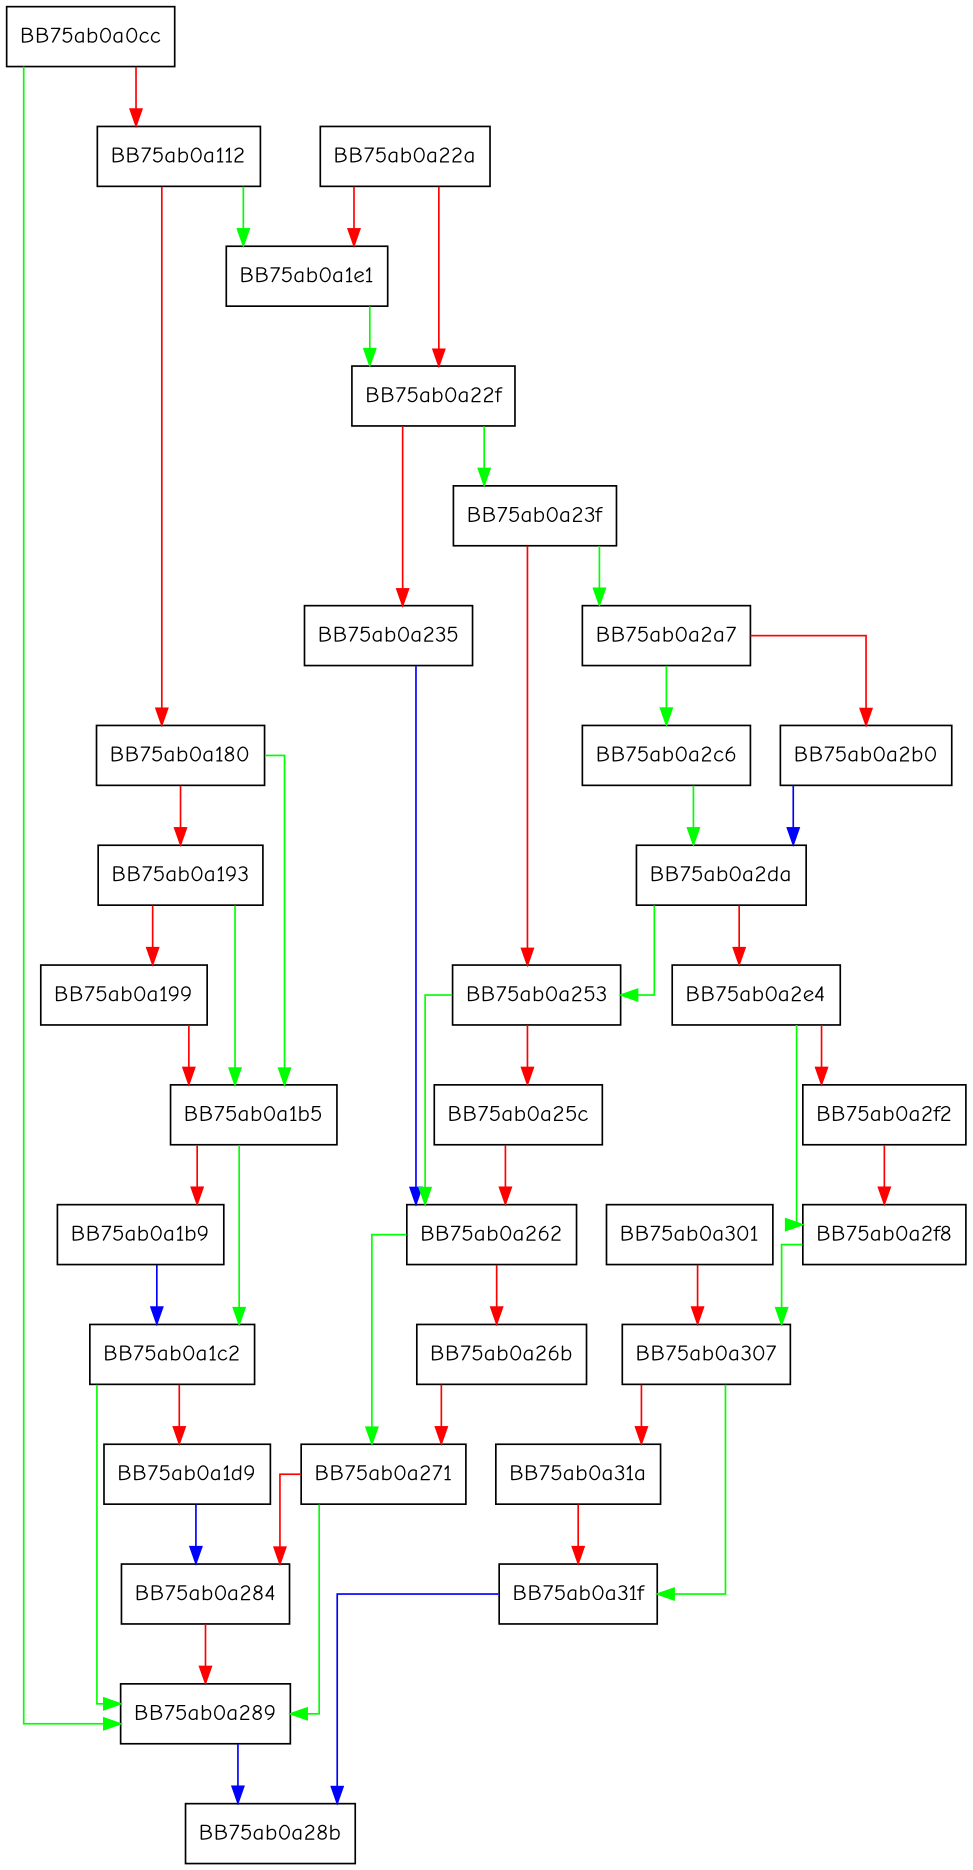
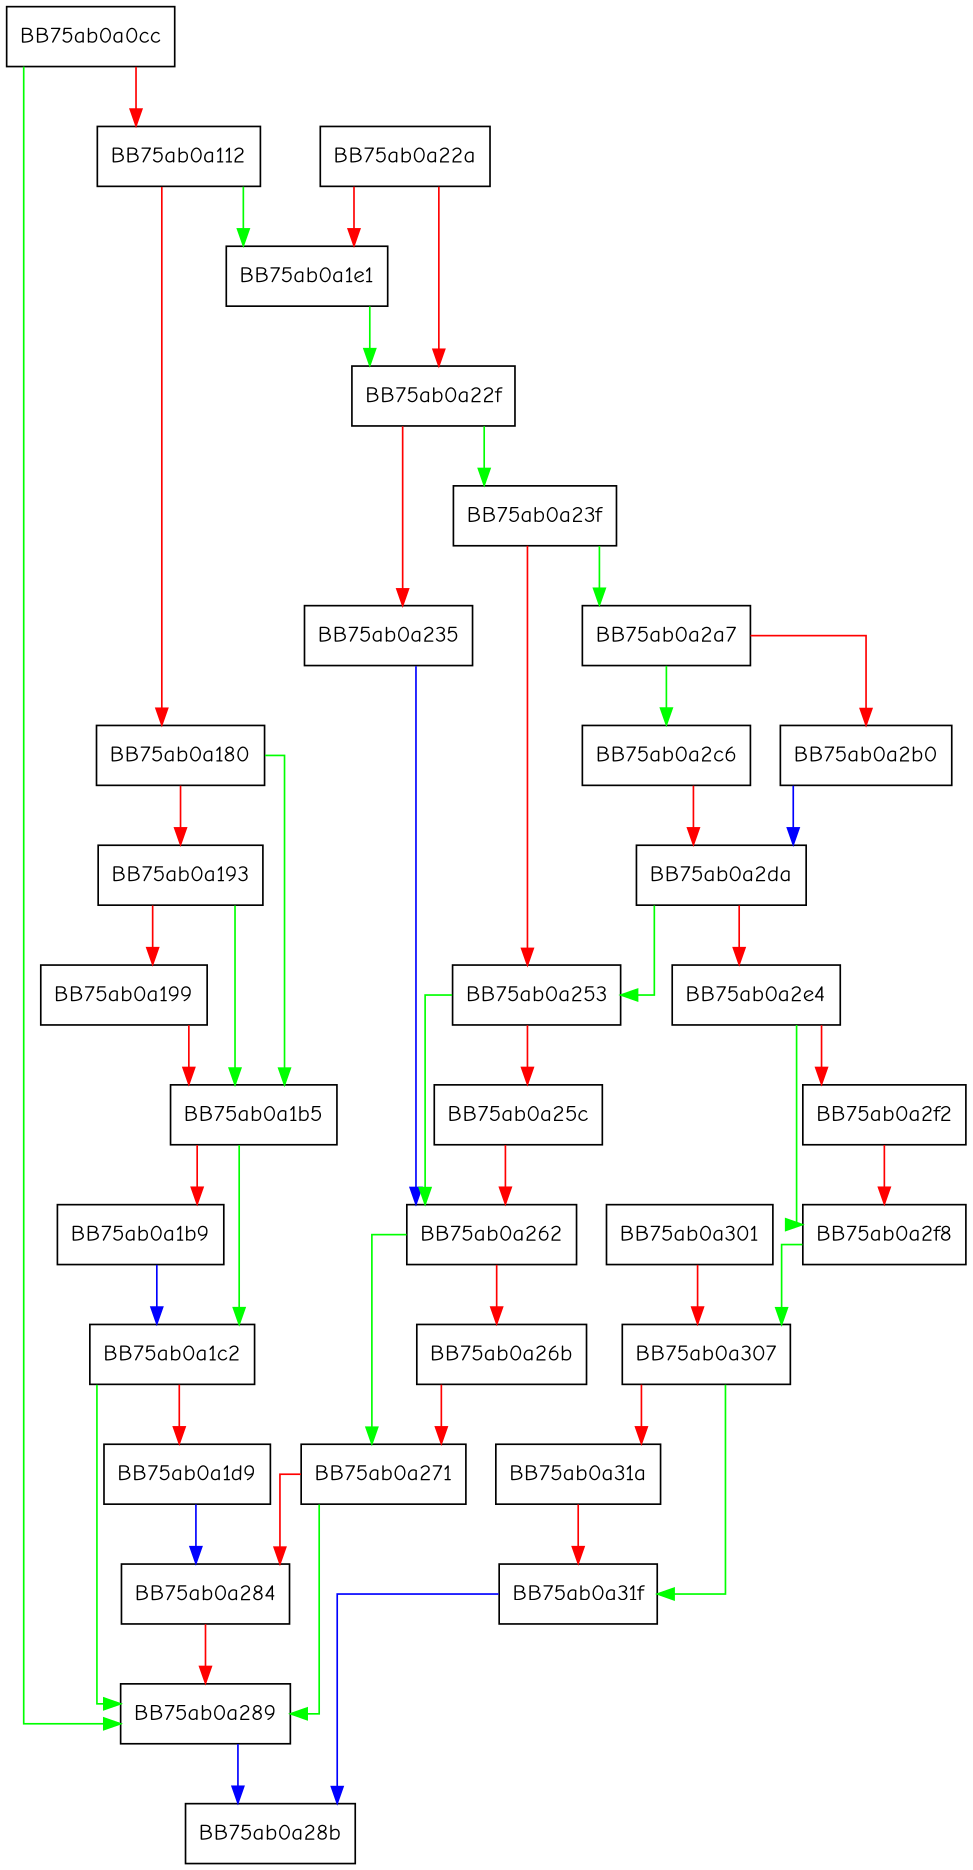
(693, 807) -> (693, 807)
